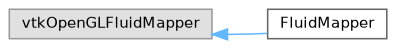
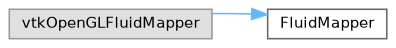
(247, 34) -> (232, 14)
